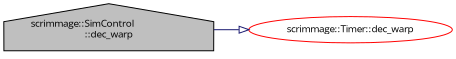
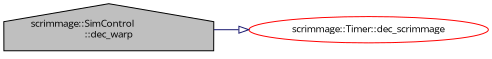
(351, 30) -> (369, 30)
